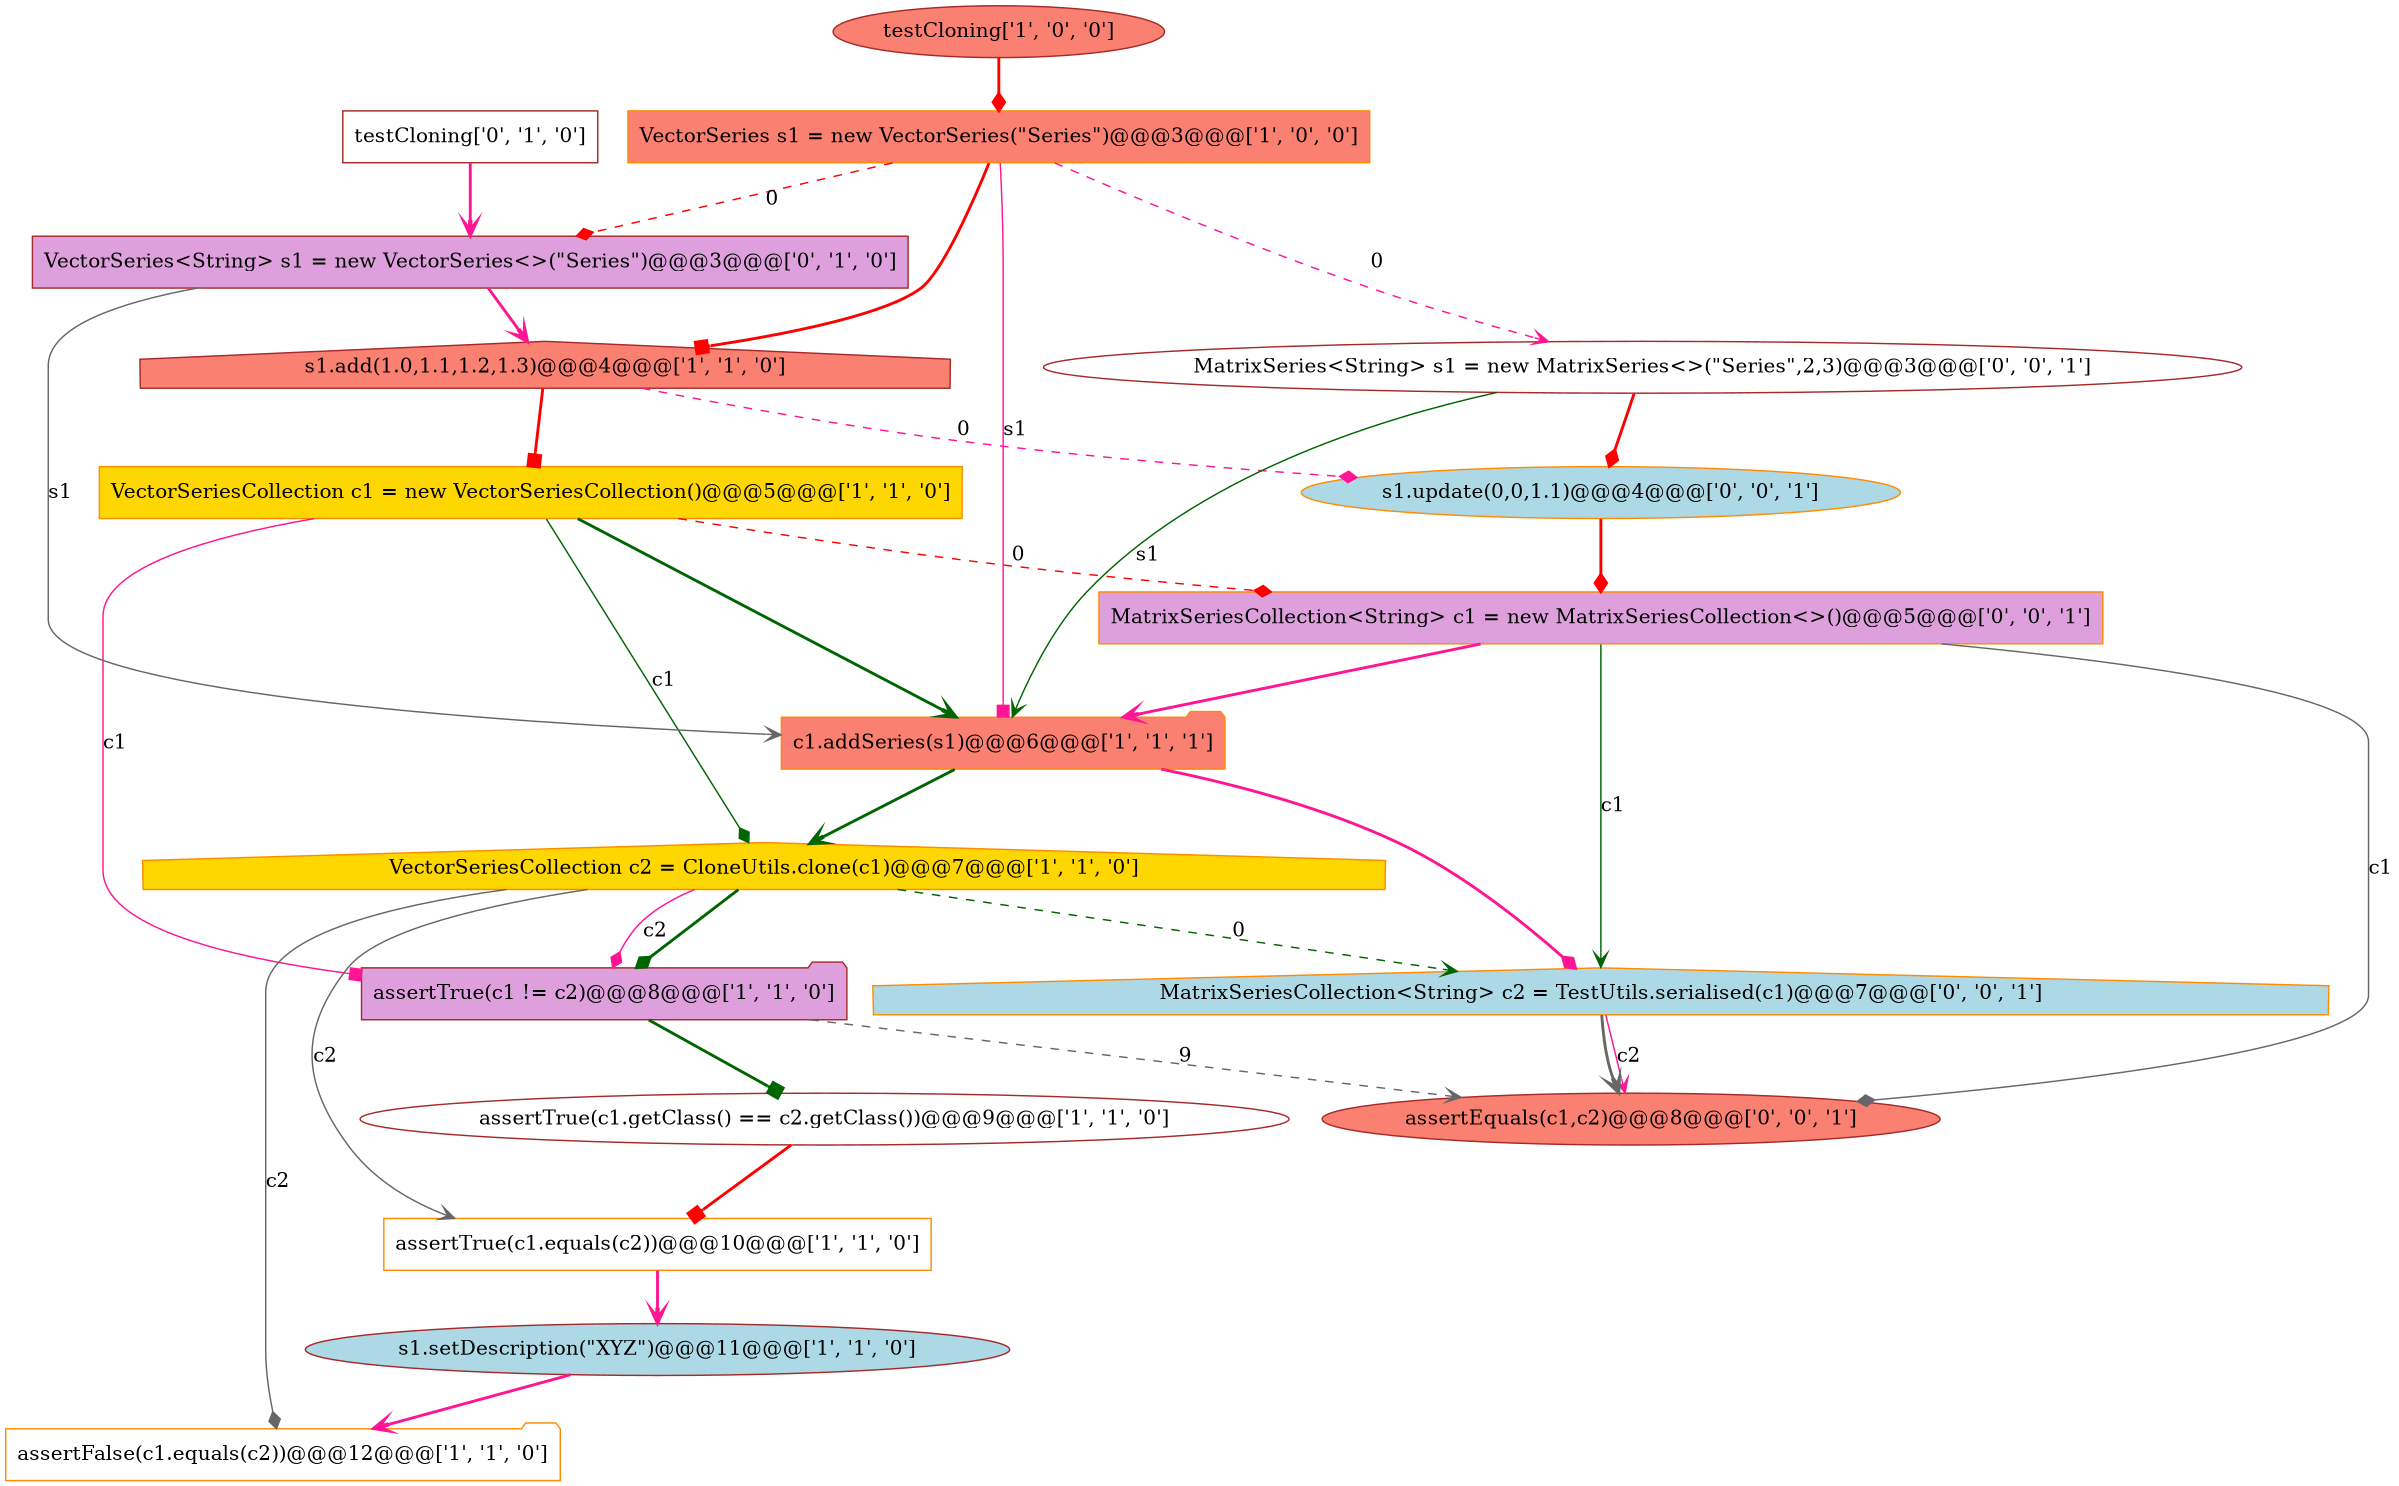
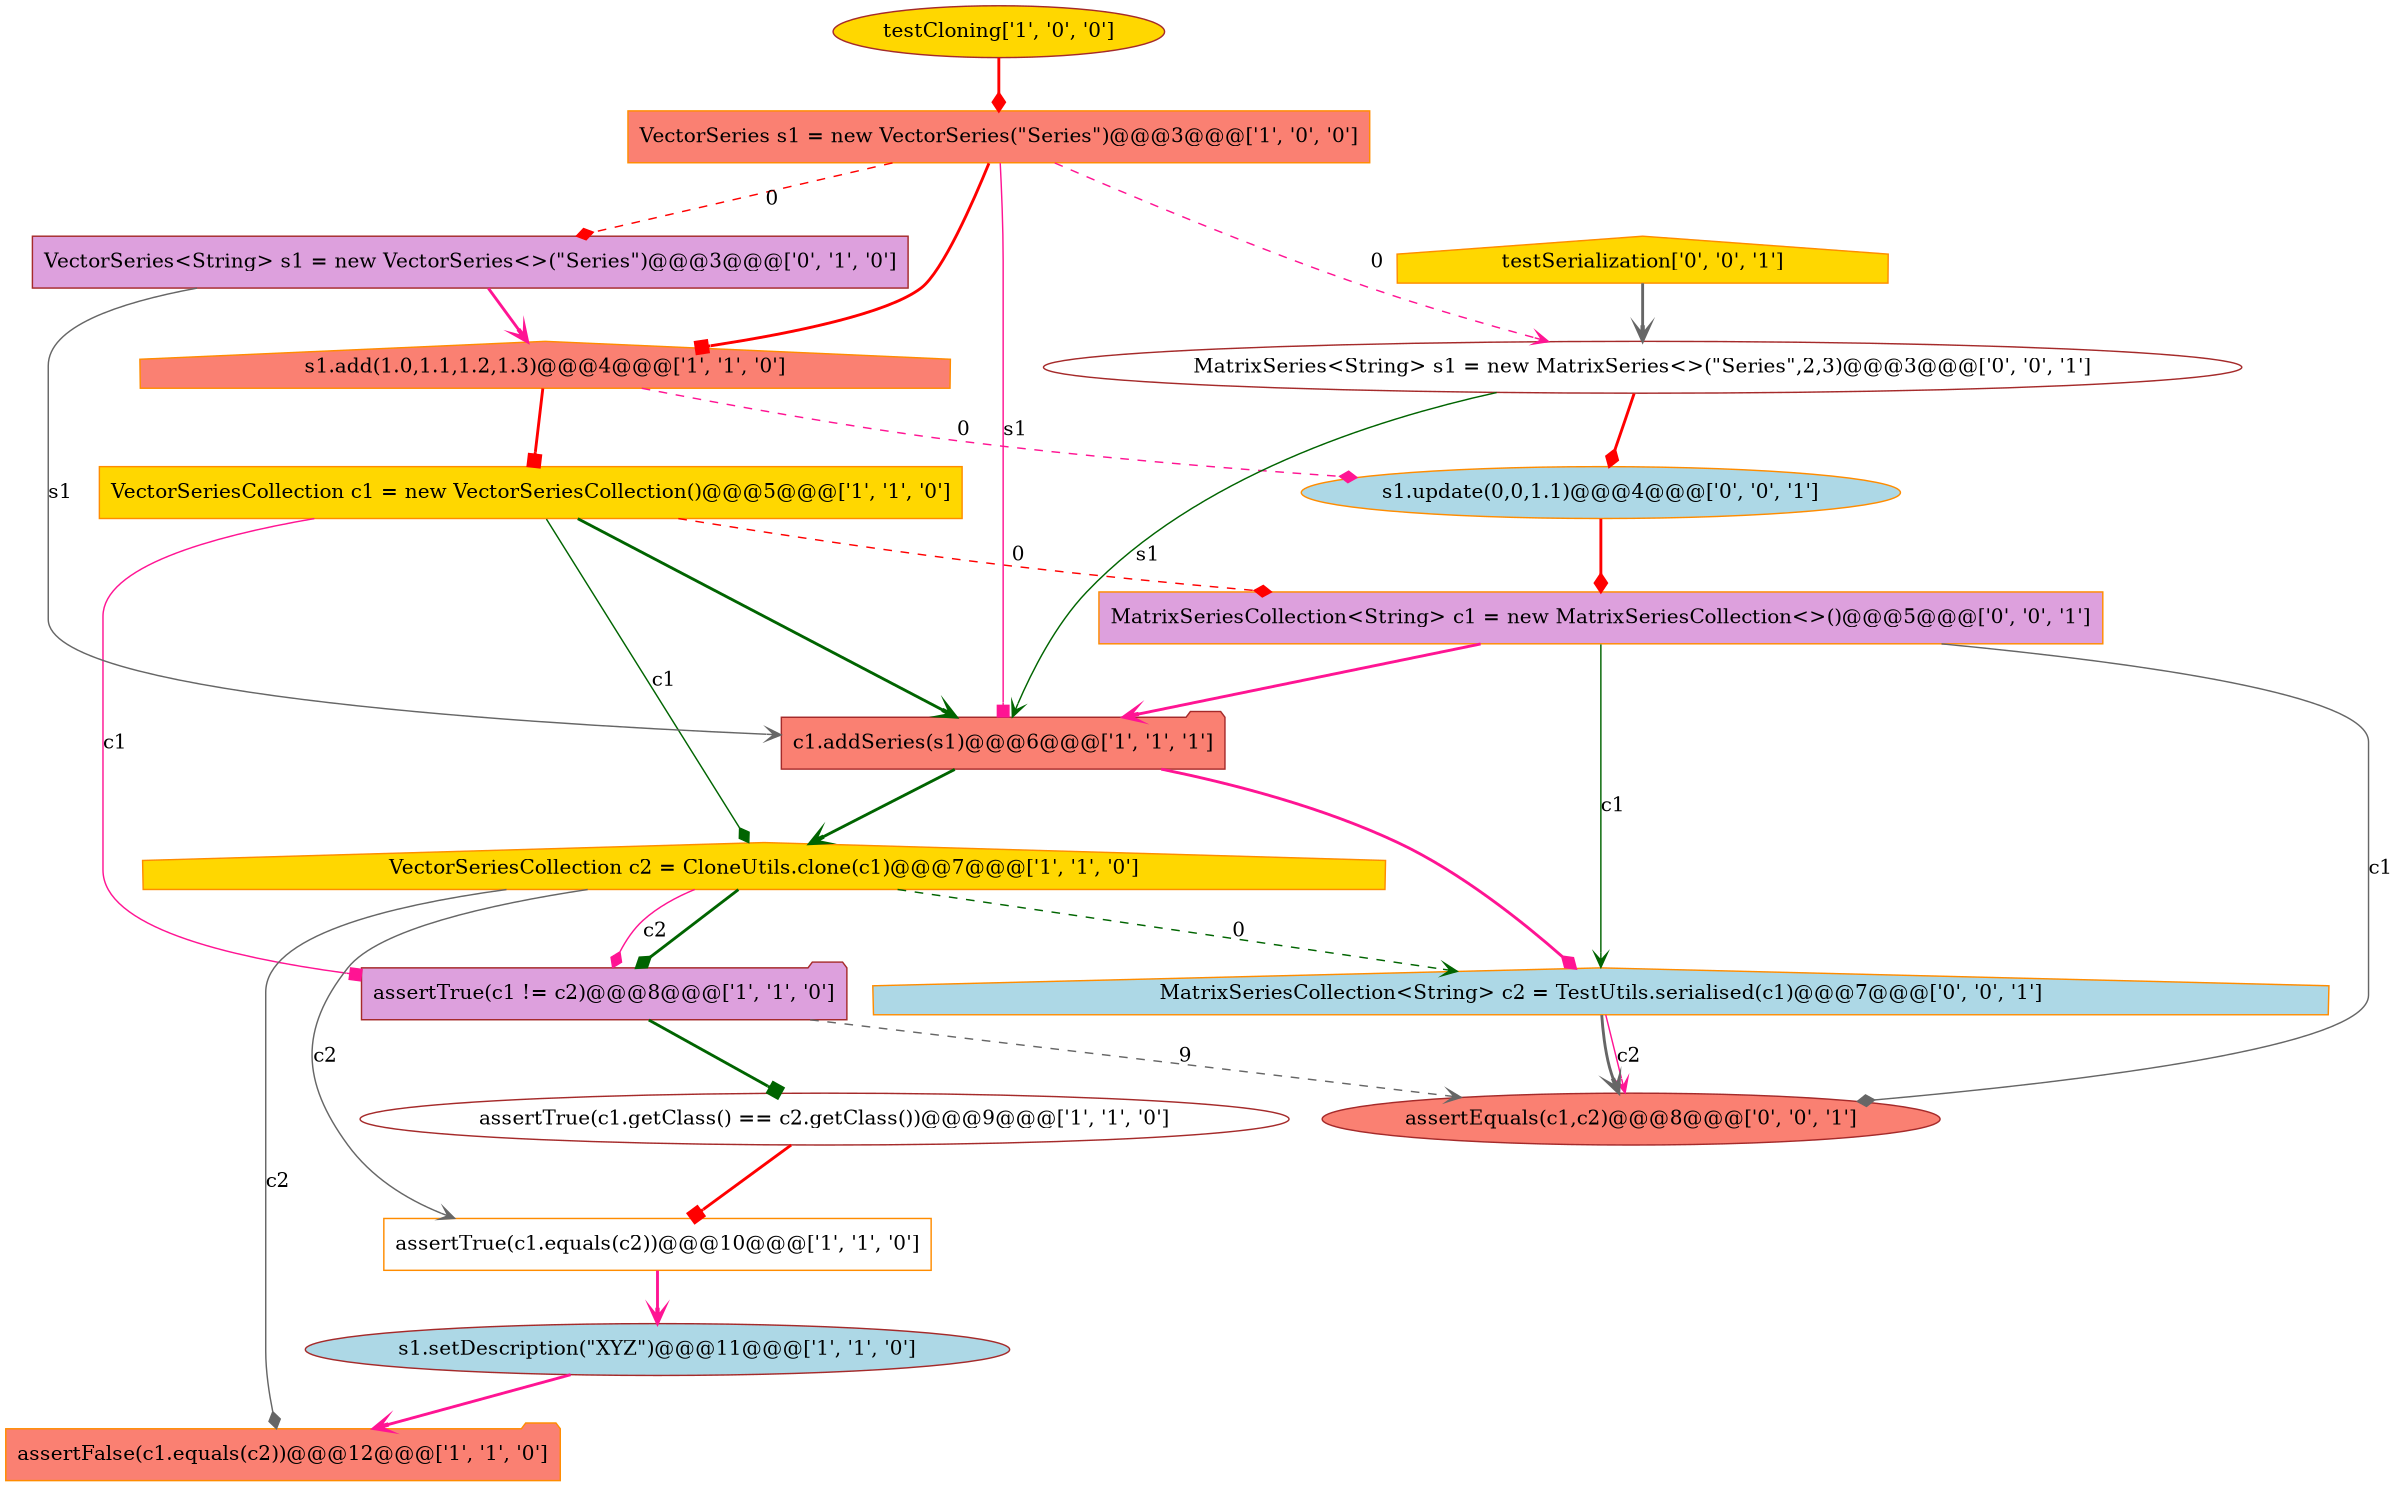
(999, 32) -> (999, 32)
(470, 137) -> none
none -> (1643, 262)
(545, 367) -> (545, 367)
(1003, 743) -> (1003, 743)
(283, 1455) -> (283, 1455)
